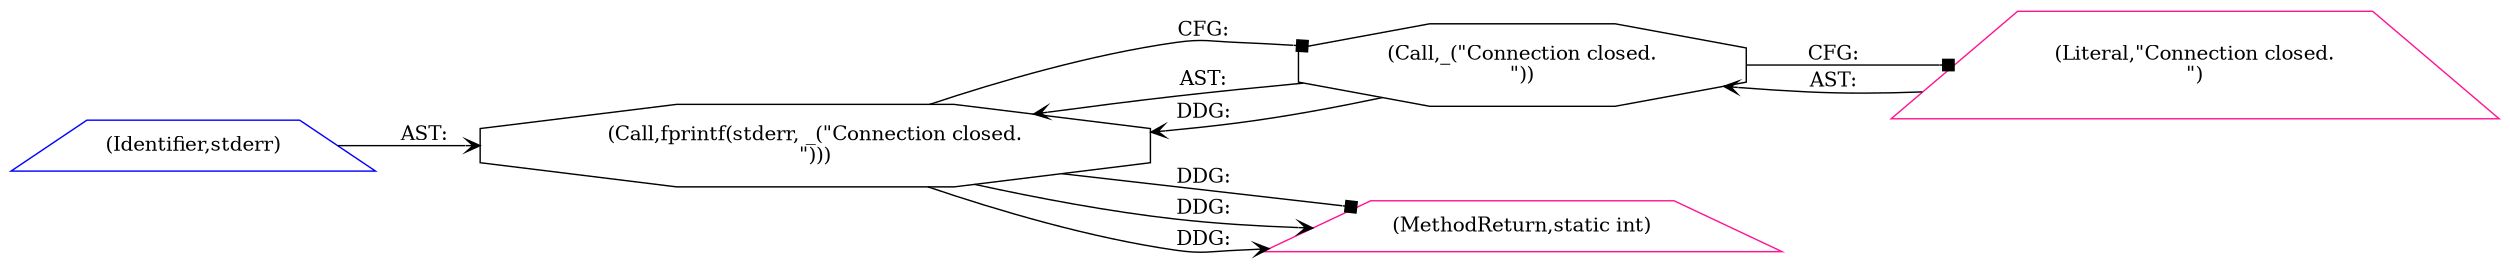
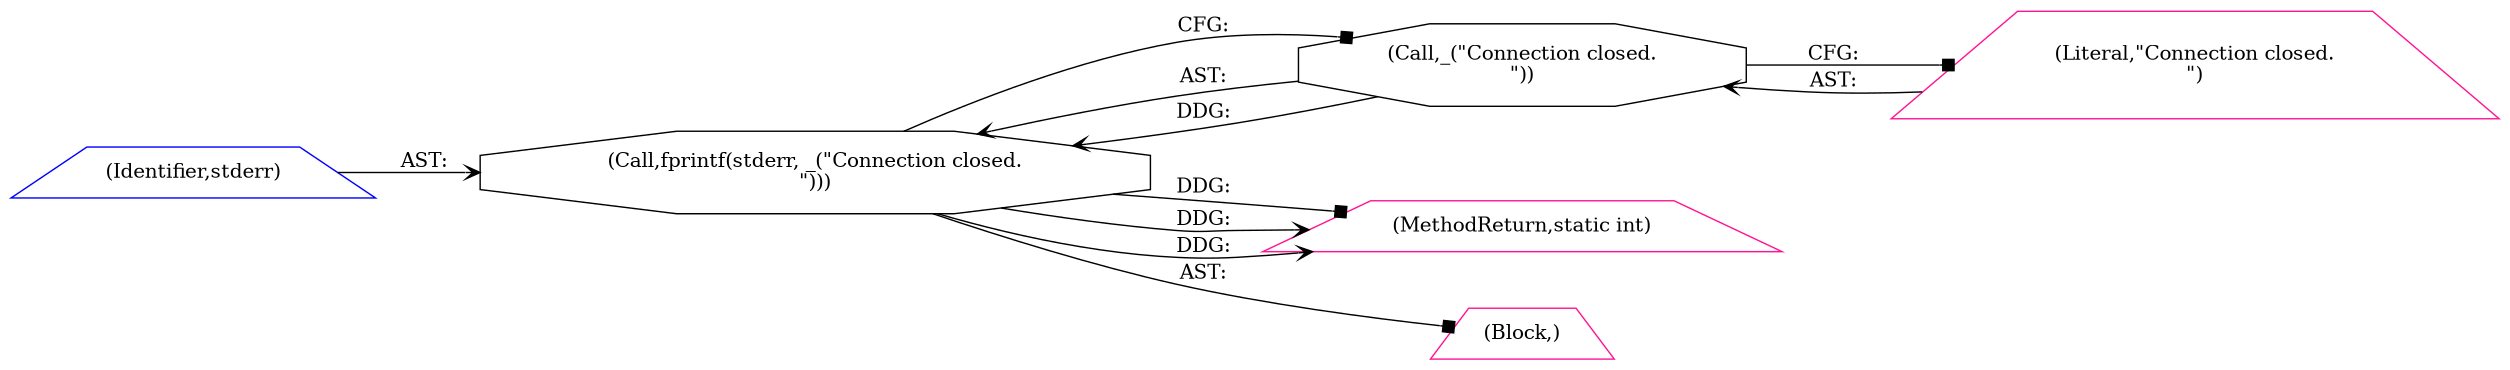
none -> (1522, 334)
